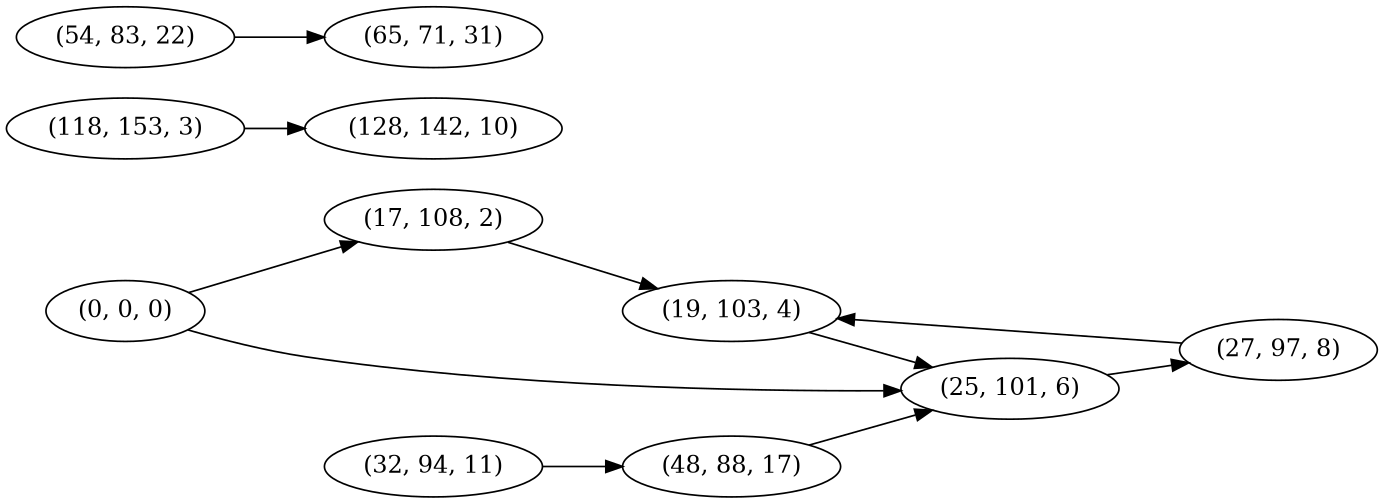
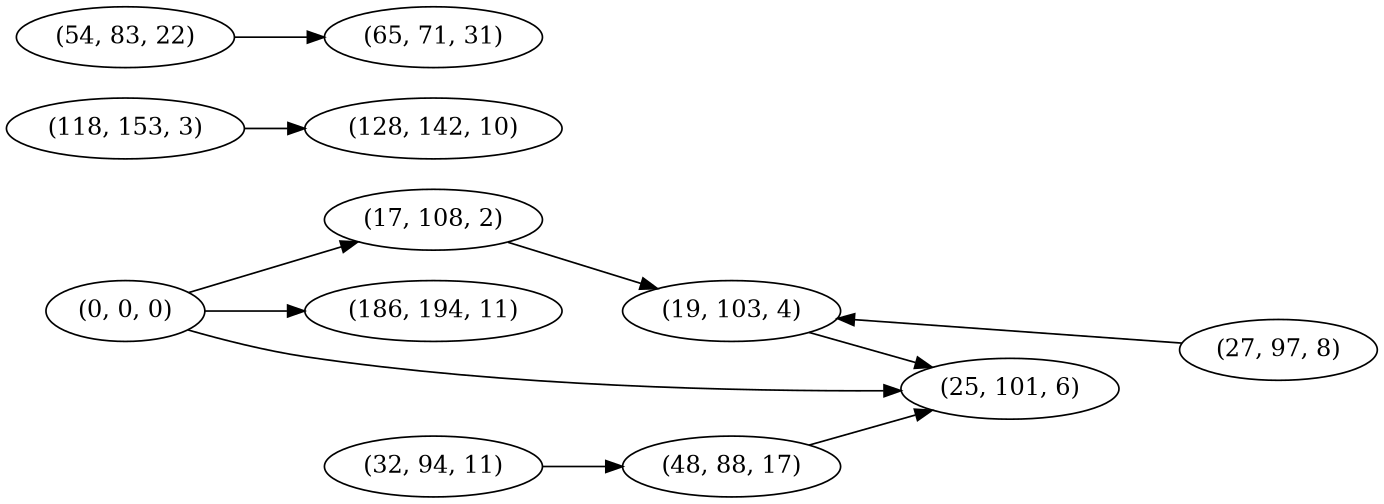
none -> (433, 311)
(1140, 370) -> none
